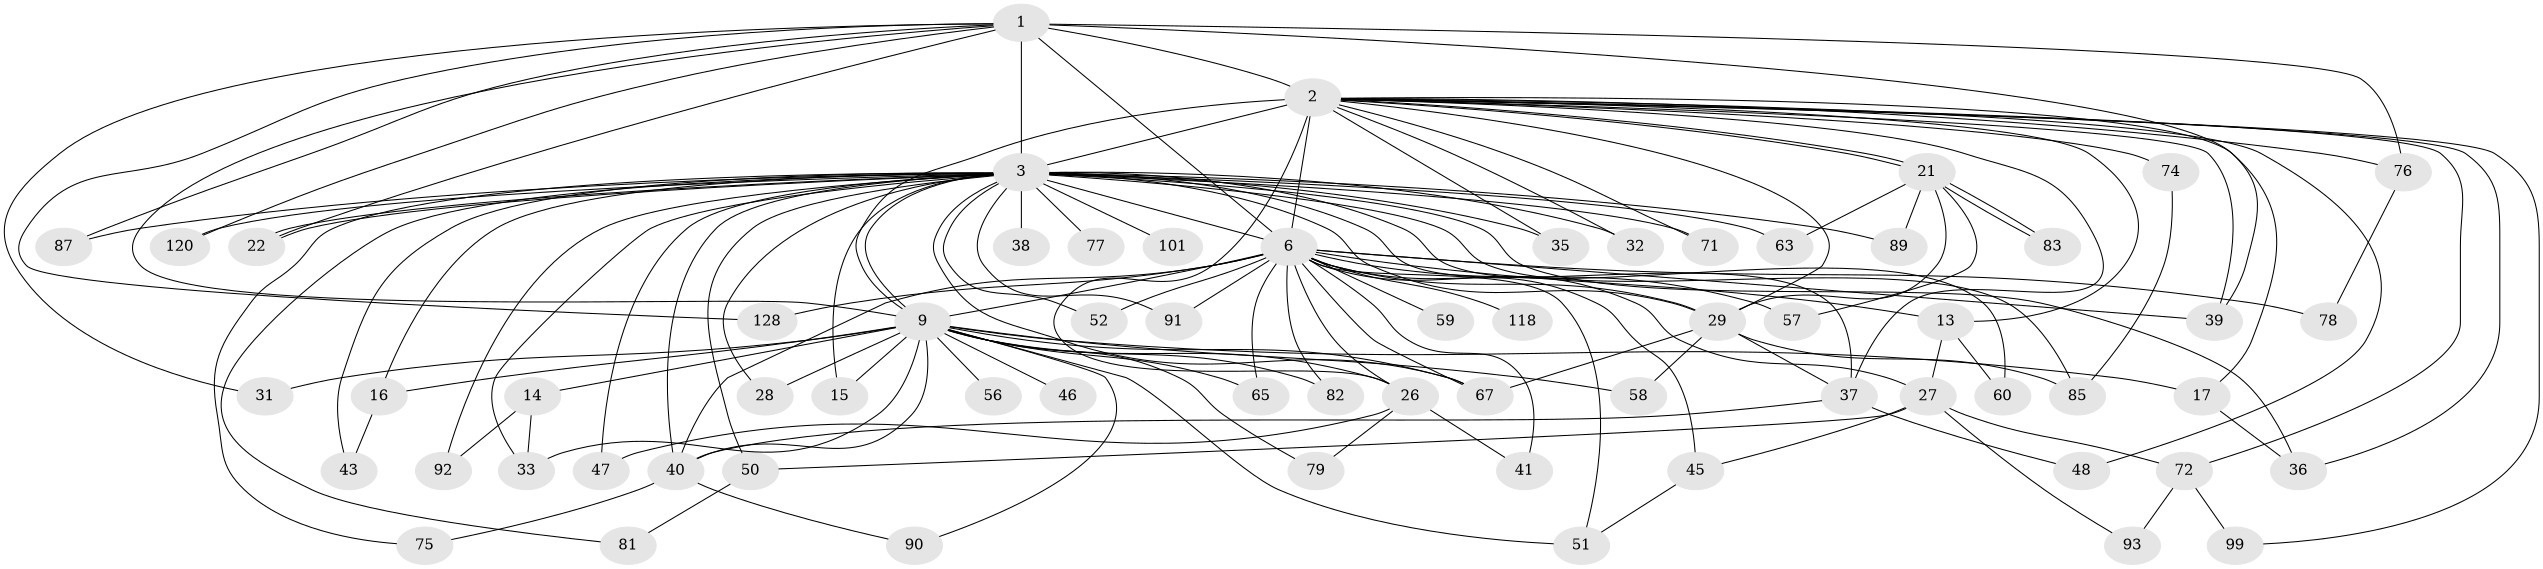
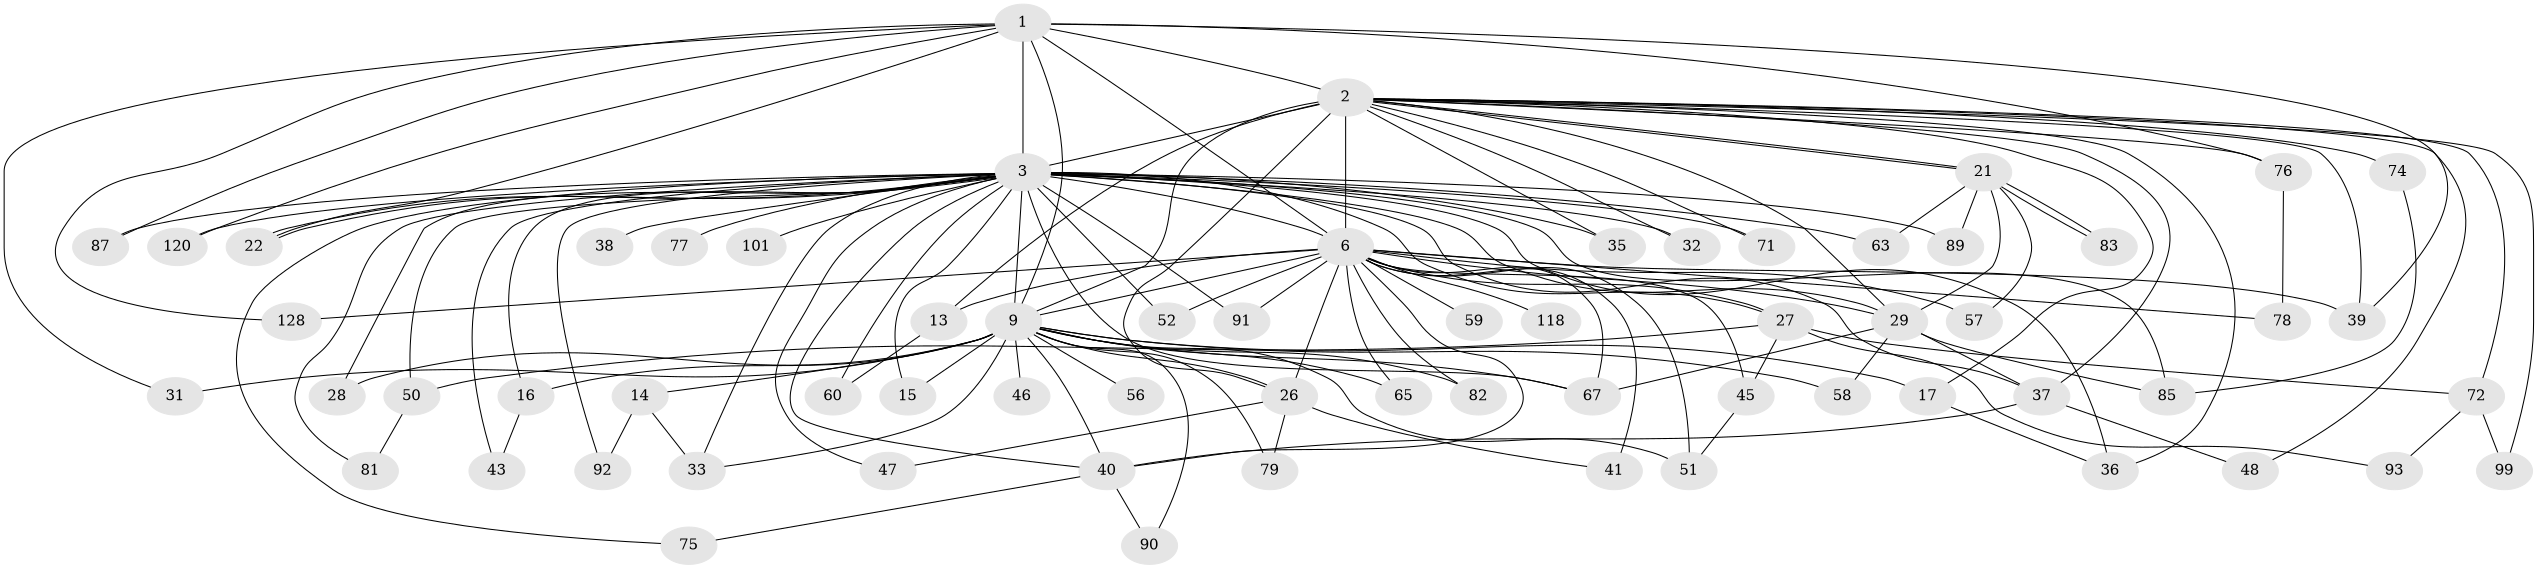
(1938, 353) -> (1393, 234)
